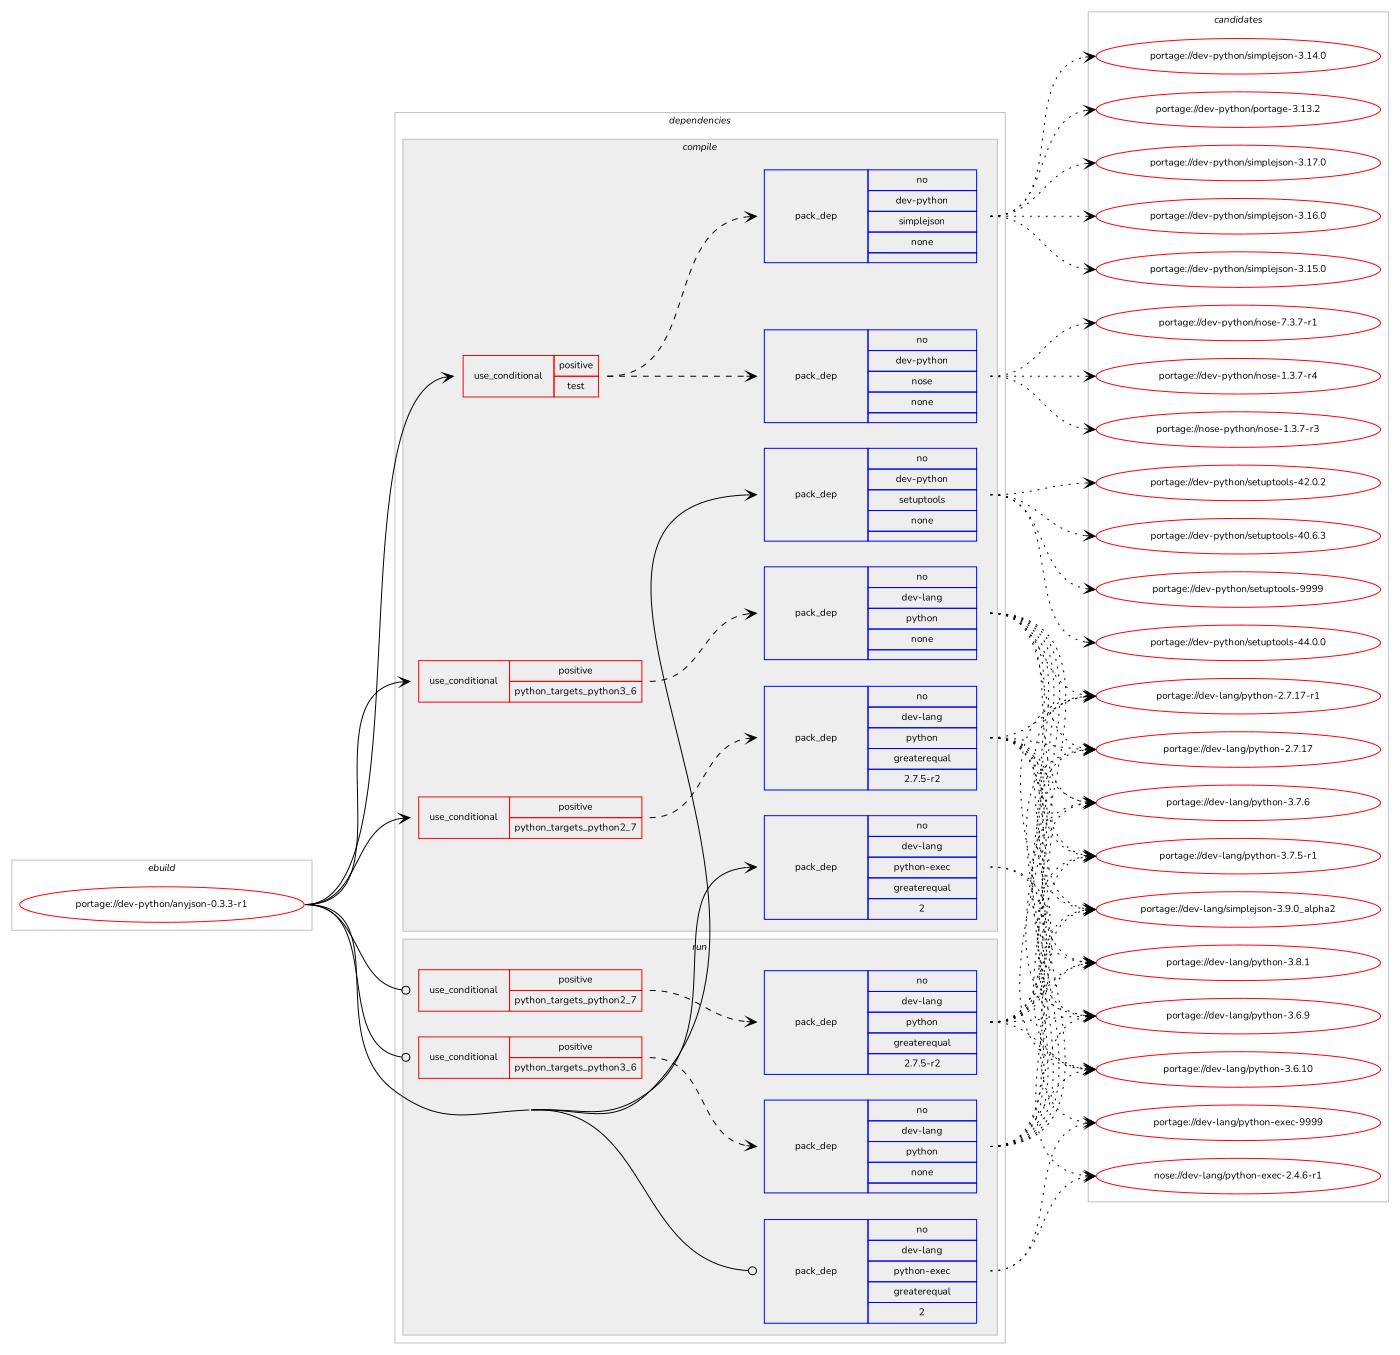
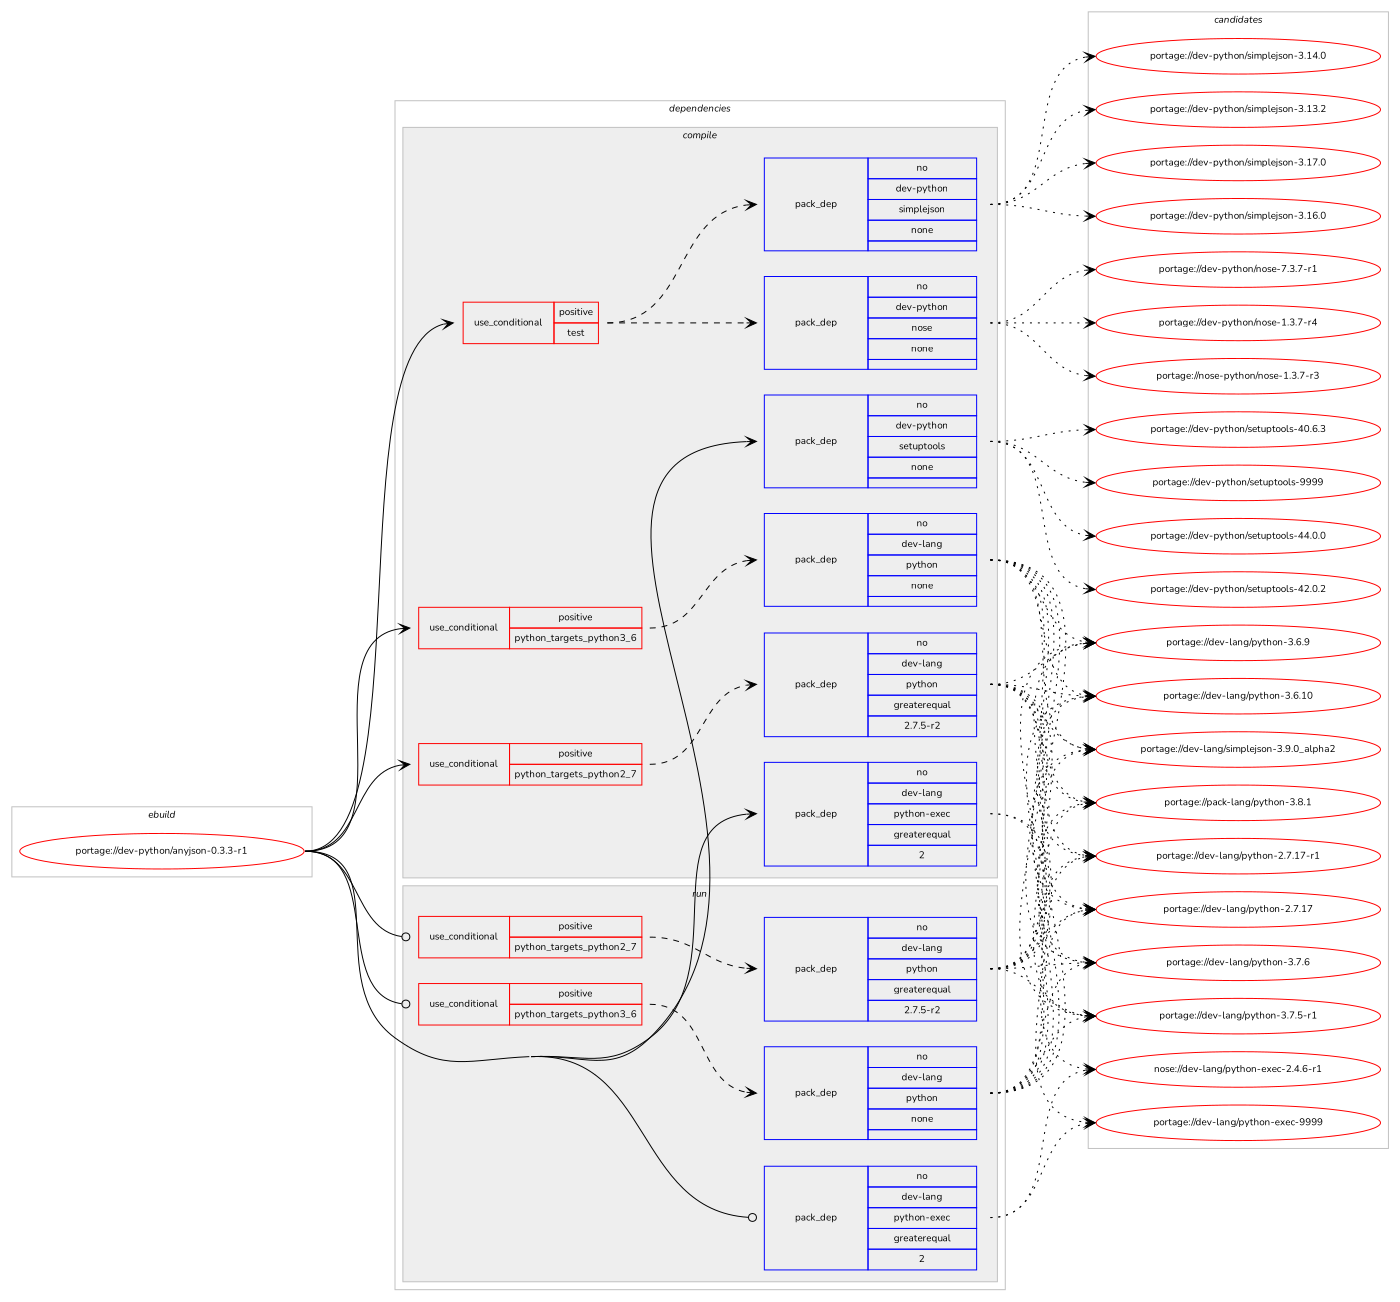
(1238, 110) -> (1238, 110)
(1238, 270) -> none
(1238, 963) -> (1238, 803)
